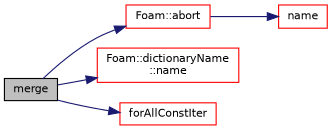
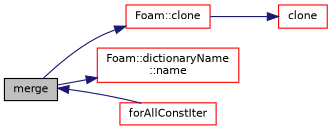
(168, 17) -> (168, 17)
(303, 17) -> (303, 17)
(83, 106) -> (105, 95)
